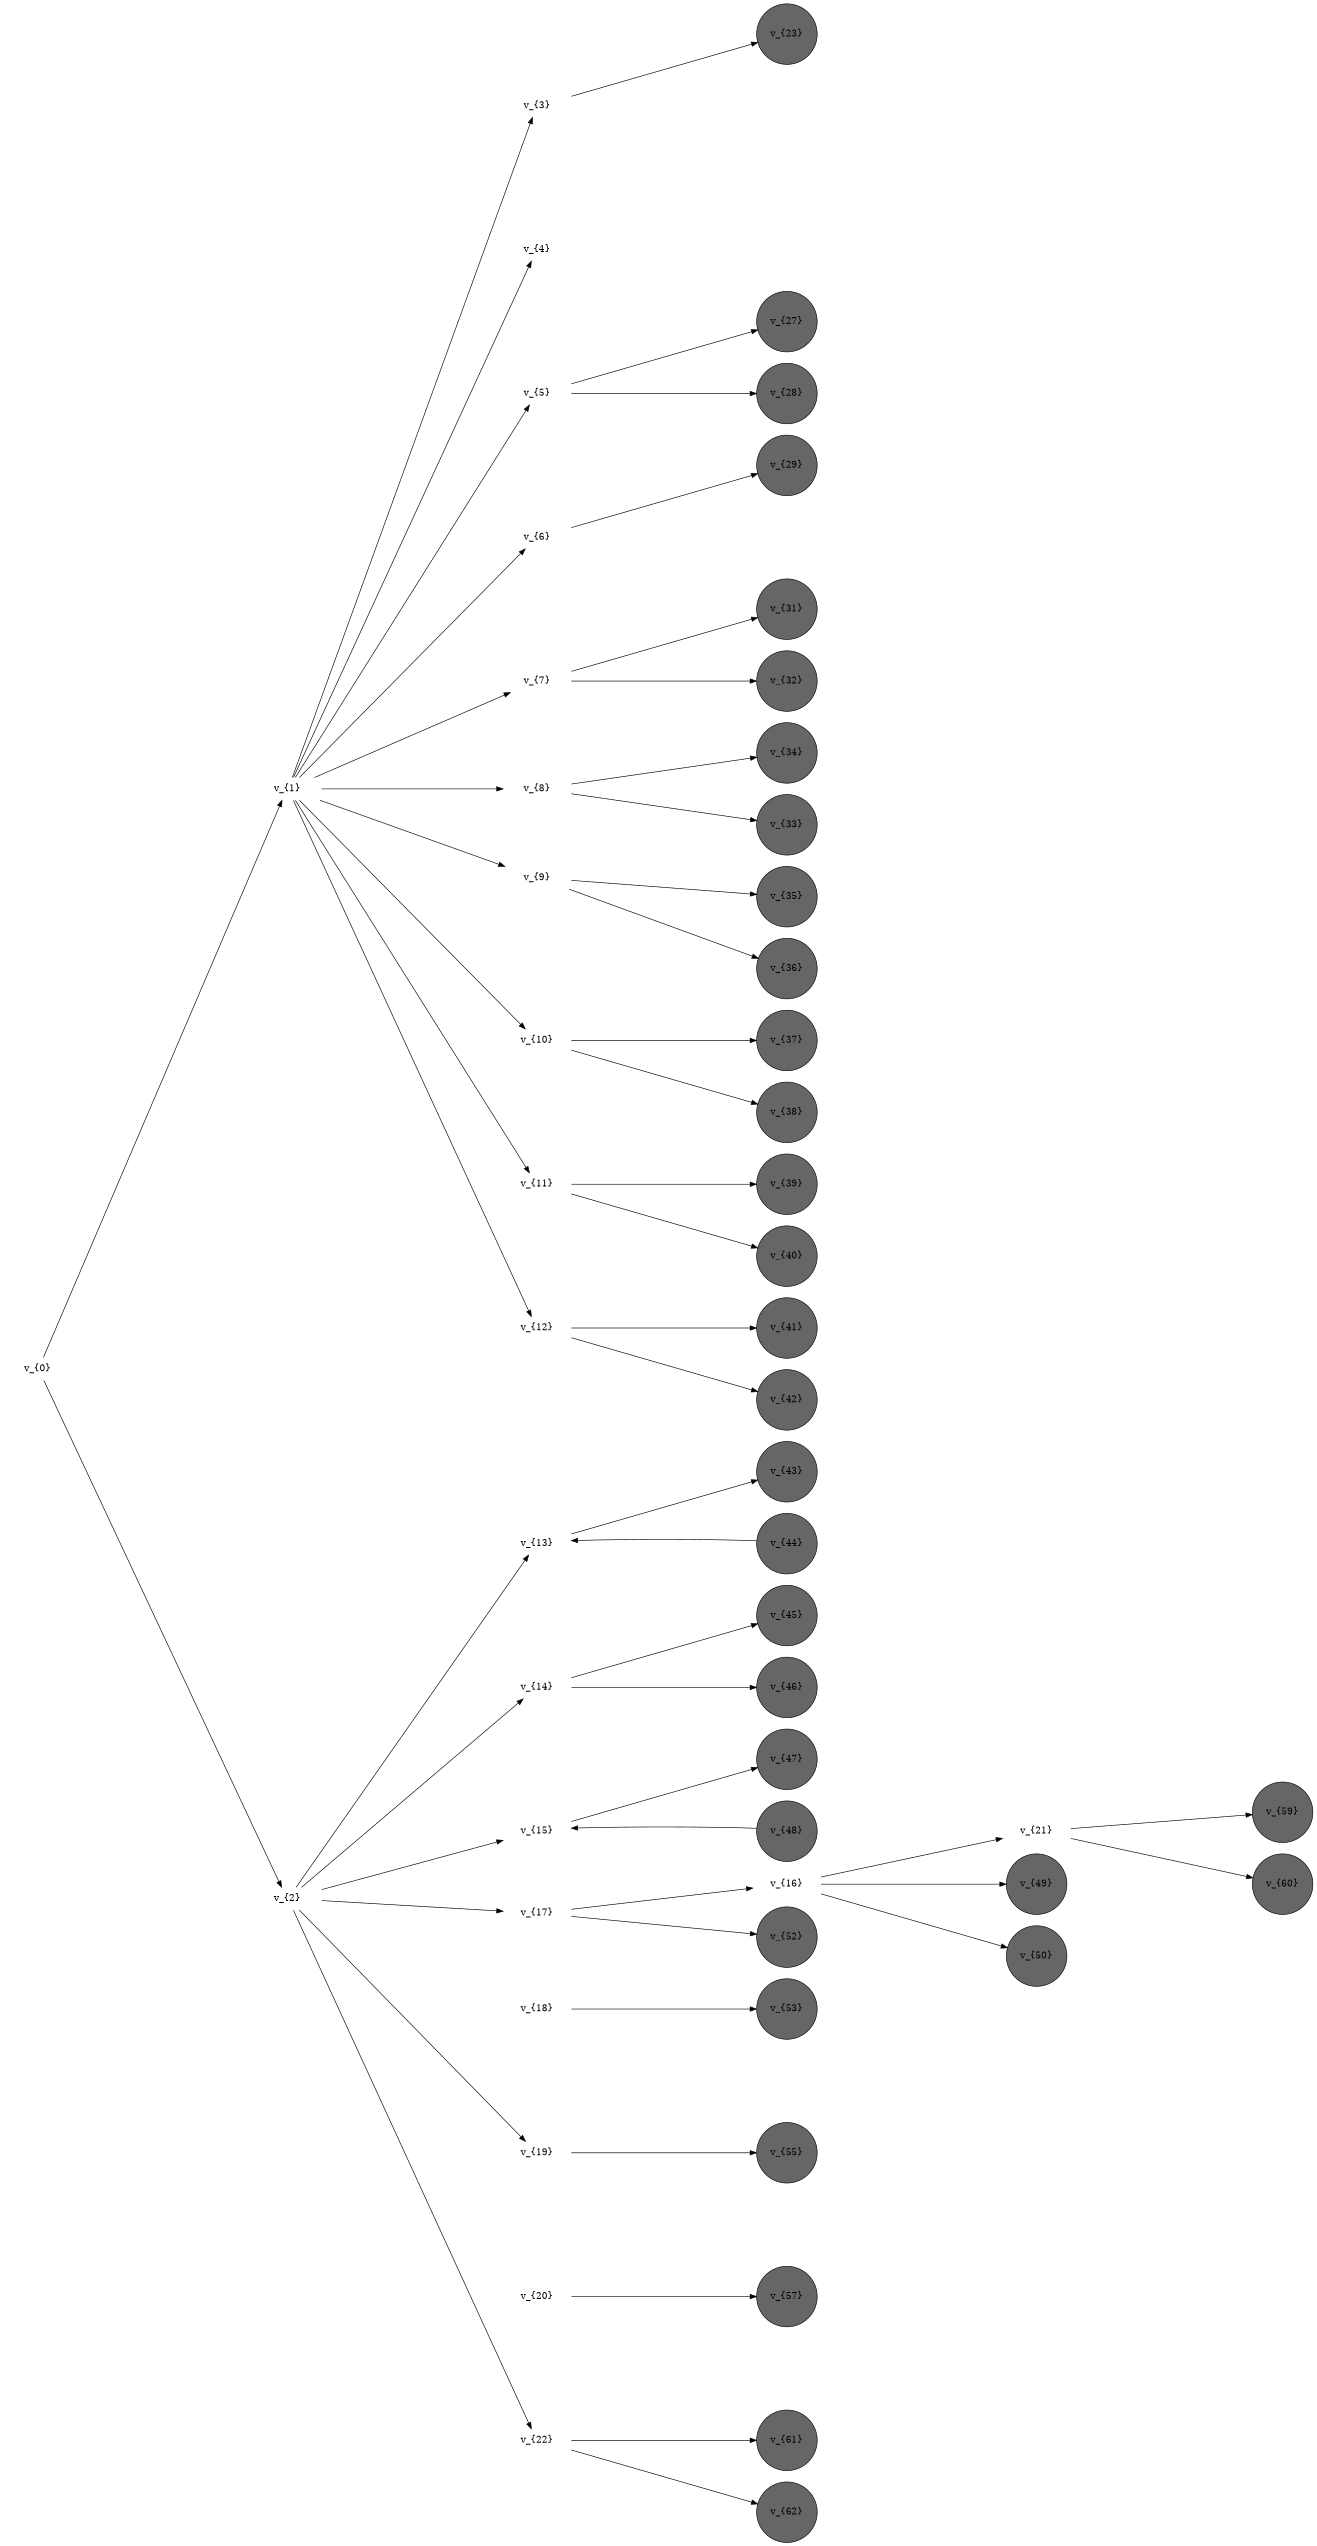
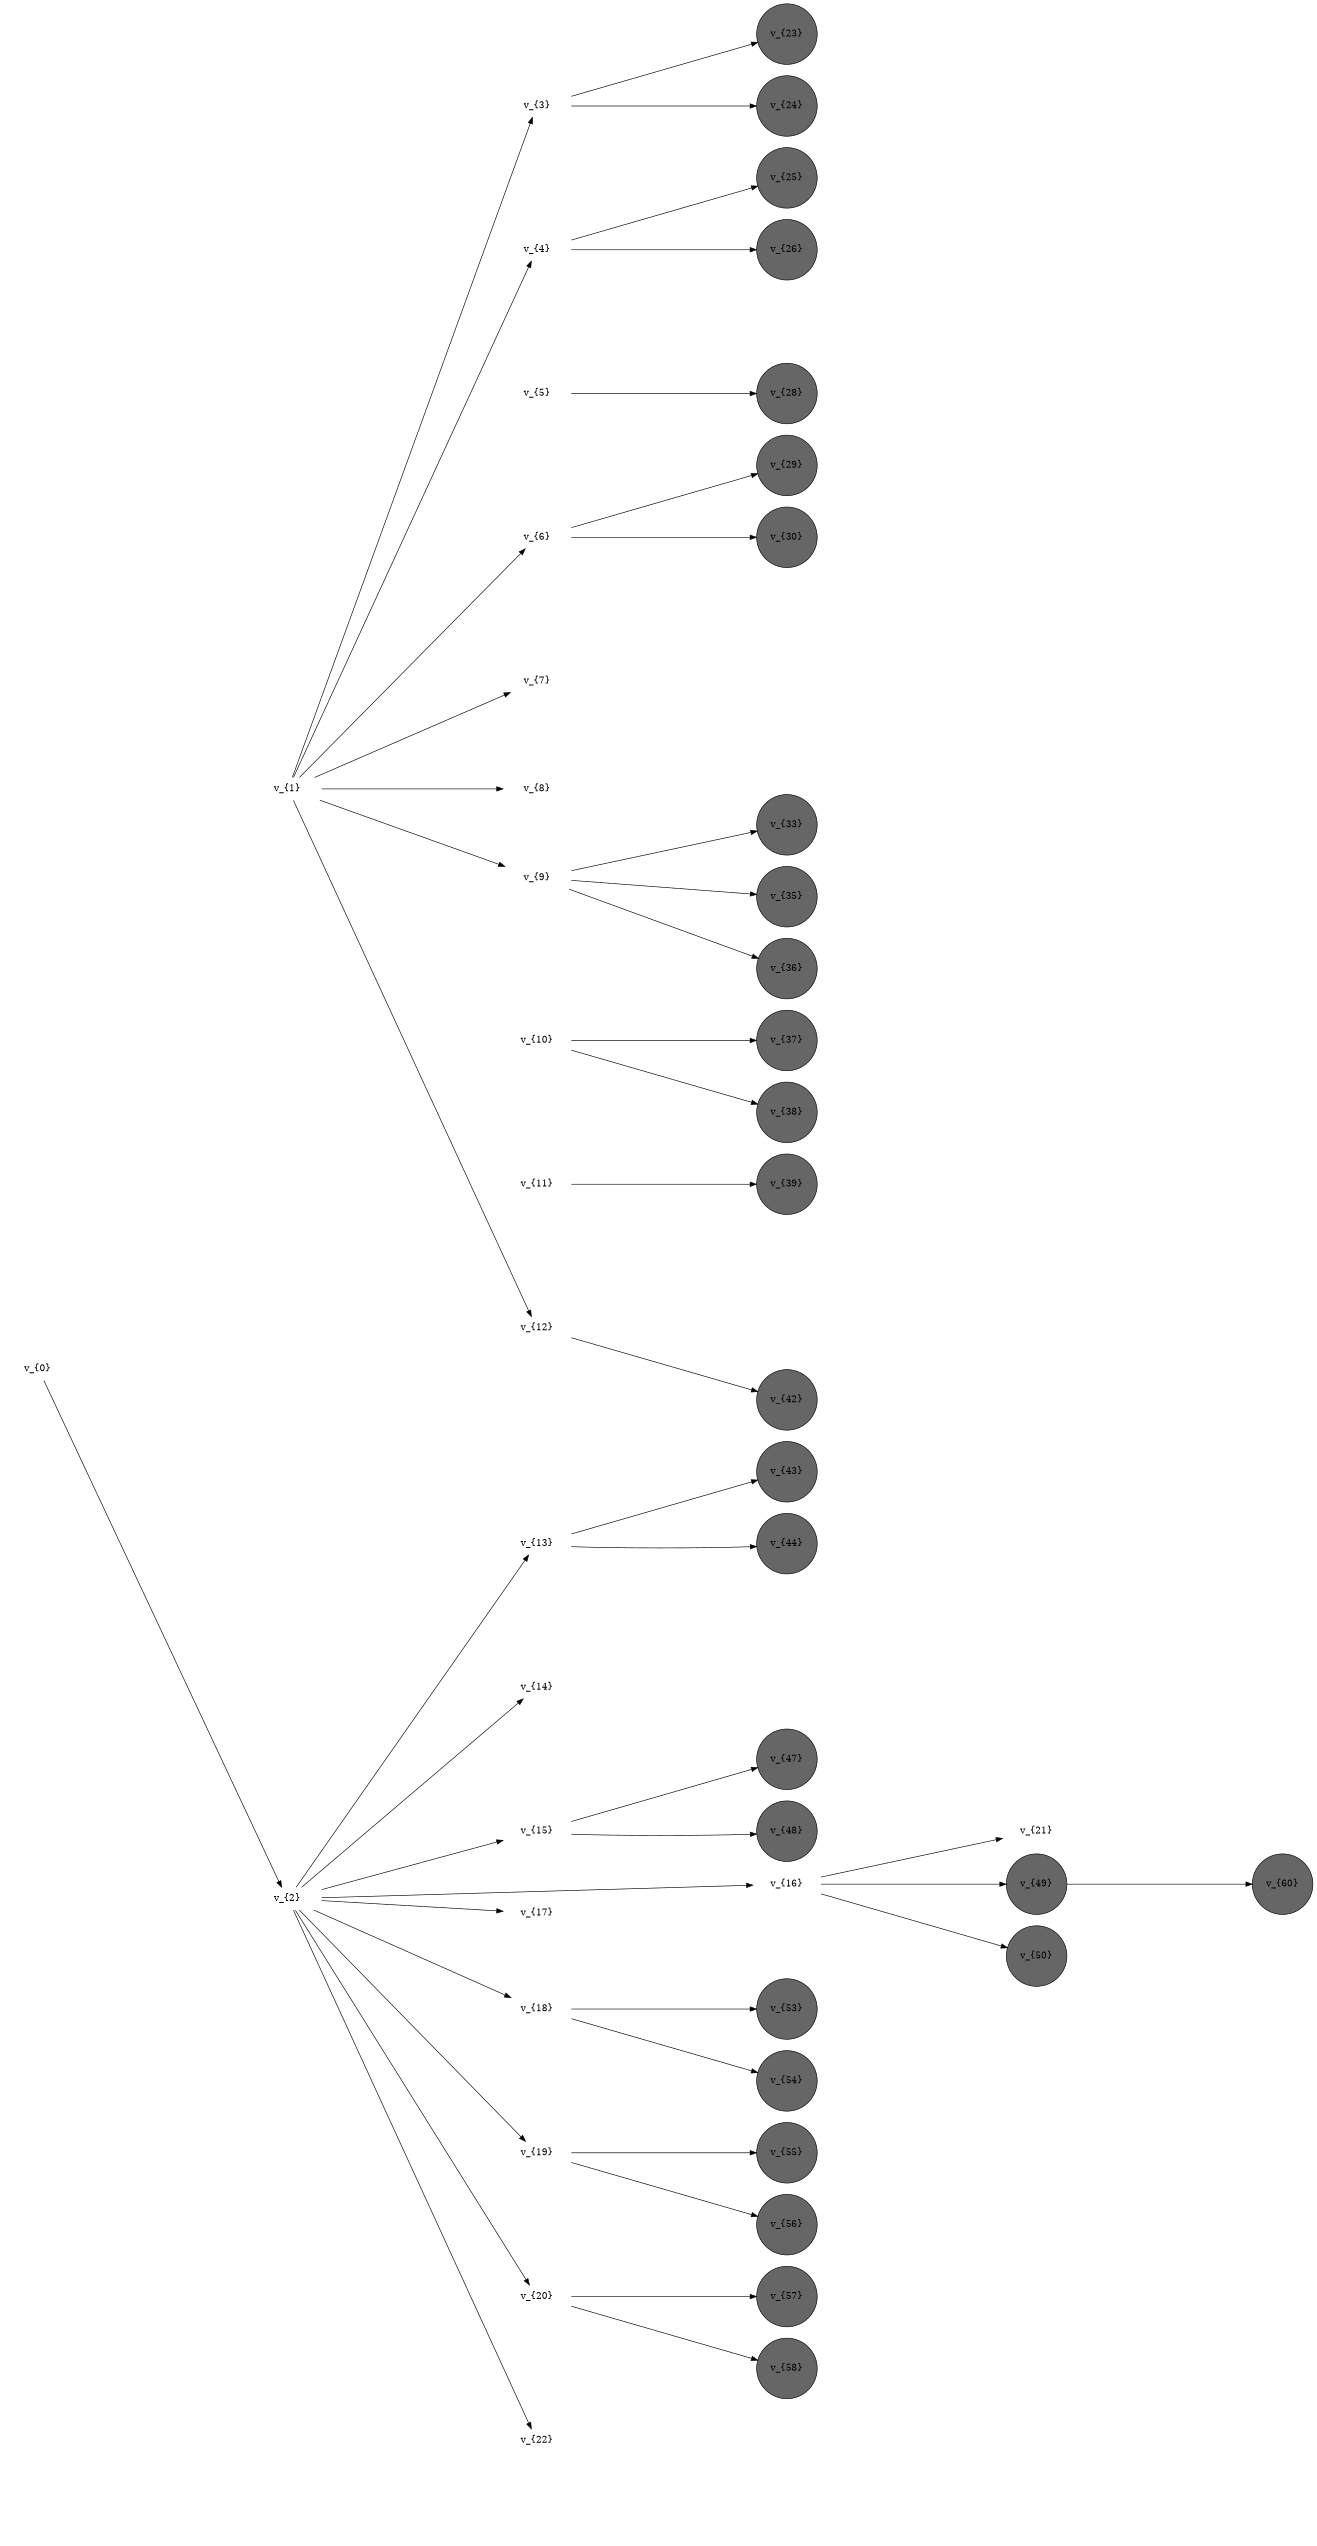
none -> (787, 106)
none -> (787, 178)
none -> (787, 250)
(787, 322) -> none
none -> (787, 537)
(411, 594) -> none
(787, 609) -> none
(787, 681) -> none
(787, 753) -> none
(661, 807) -> (661, 852)
(410, 912) -> none
(411, 984) -> none
(161, 1082) -> none
(787, 1256) -> none
(787, 1328) -> none
(667, 1539) -> (661, 1548)
(787, 1616) -> none
(787, 1687) -> none
(1283, 1812) -> none
(667, 1827) -> (661, 1835)
(1159, 1857) -> (1156, 1884)
(659, 1899) -> (534, 1892)
(787, 1937) -> none
none -> (409, 1953)
none -> (787, 2081)
none -> (411, 2095)
none -> (787, 2225)
none -> (787, 2368)
(787, 2440) -> none
(787, 2512) -> none
